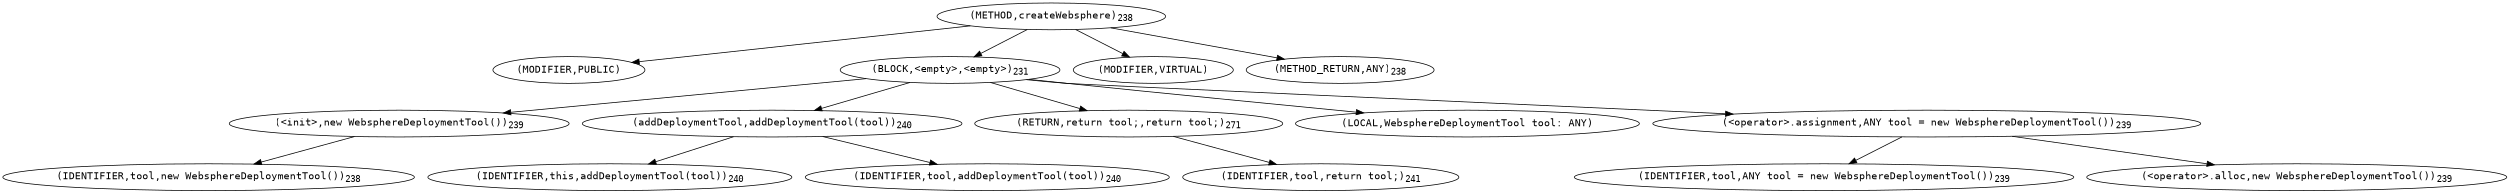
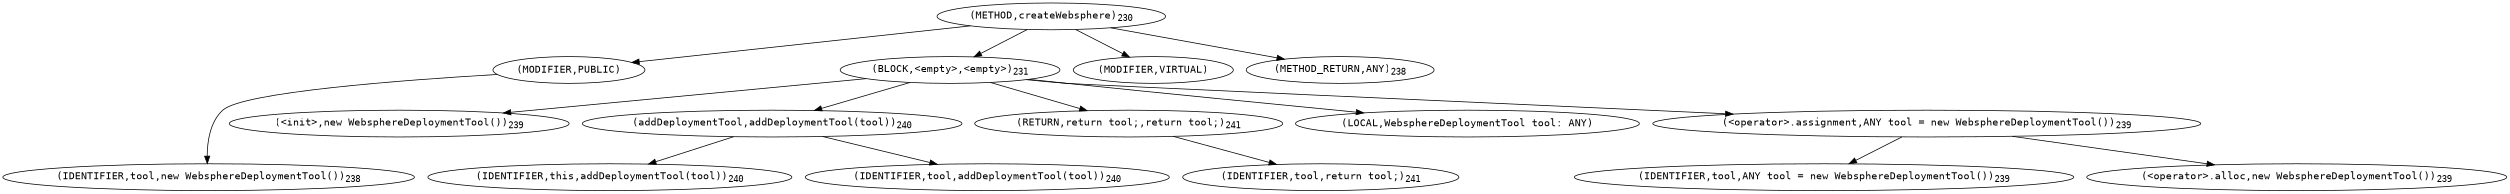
(1125, 15) -> (1125, 15)
(1233, 122) -> (1233, 122)
(308, 149) -> (334, 87)
